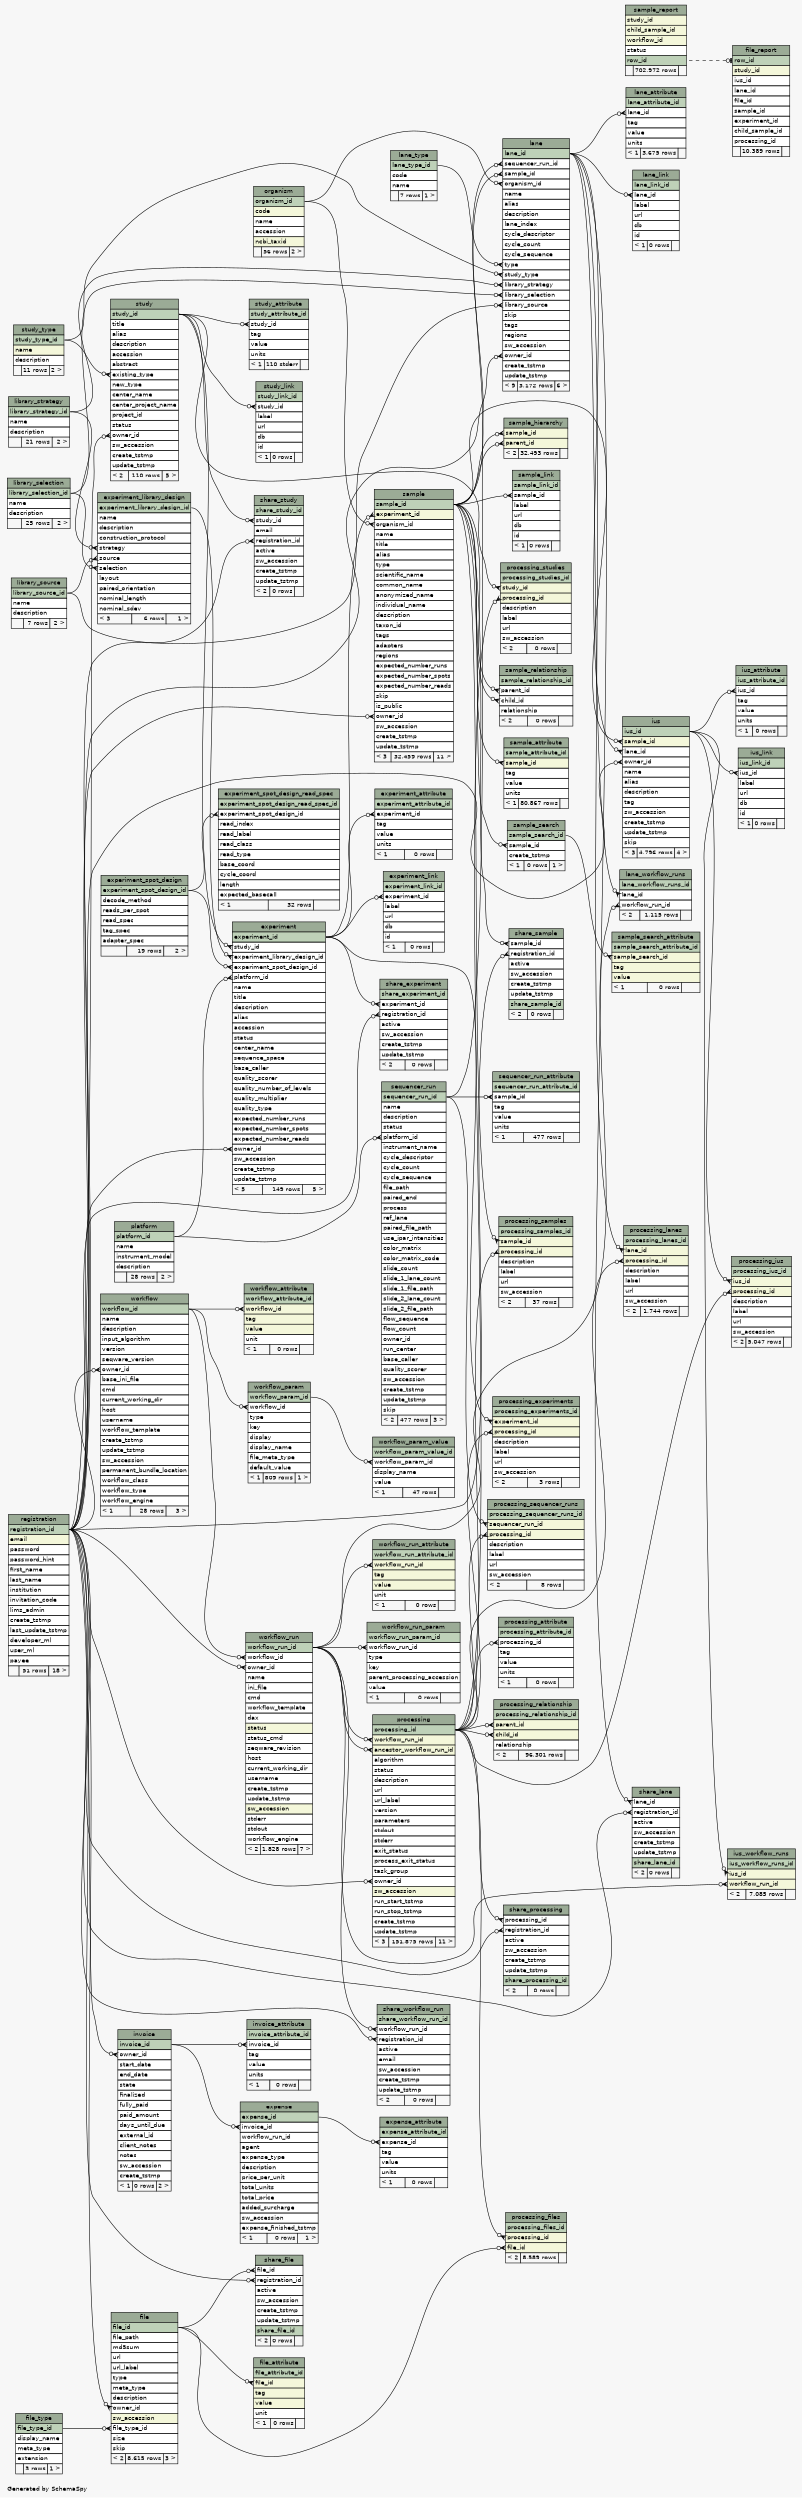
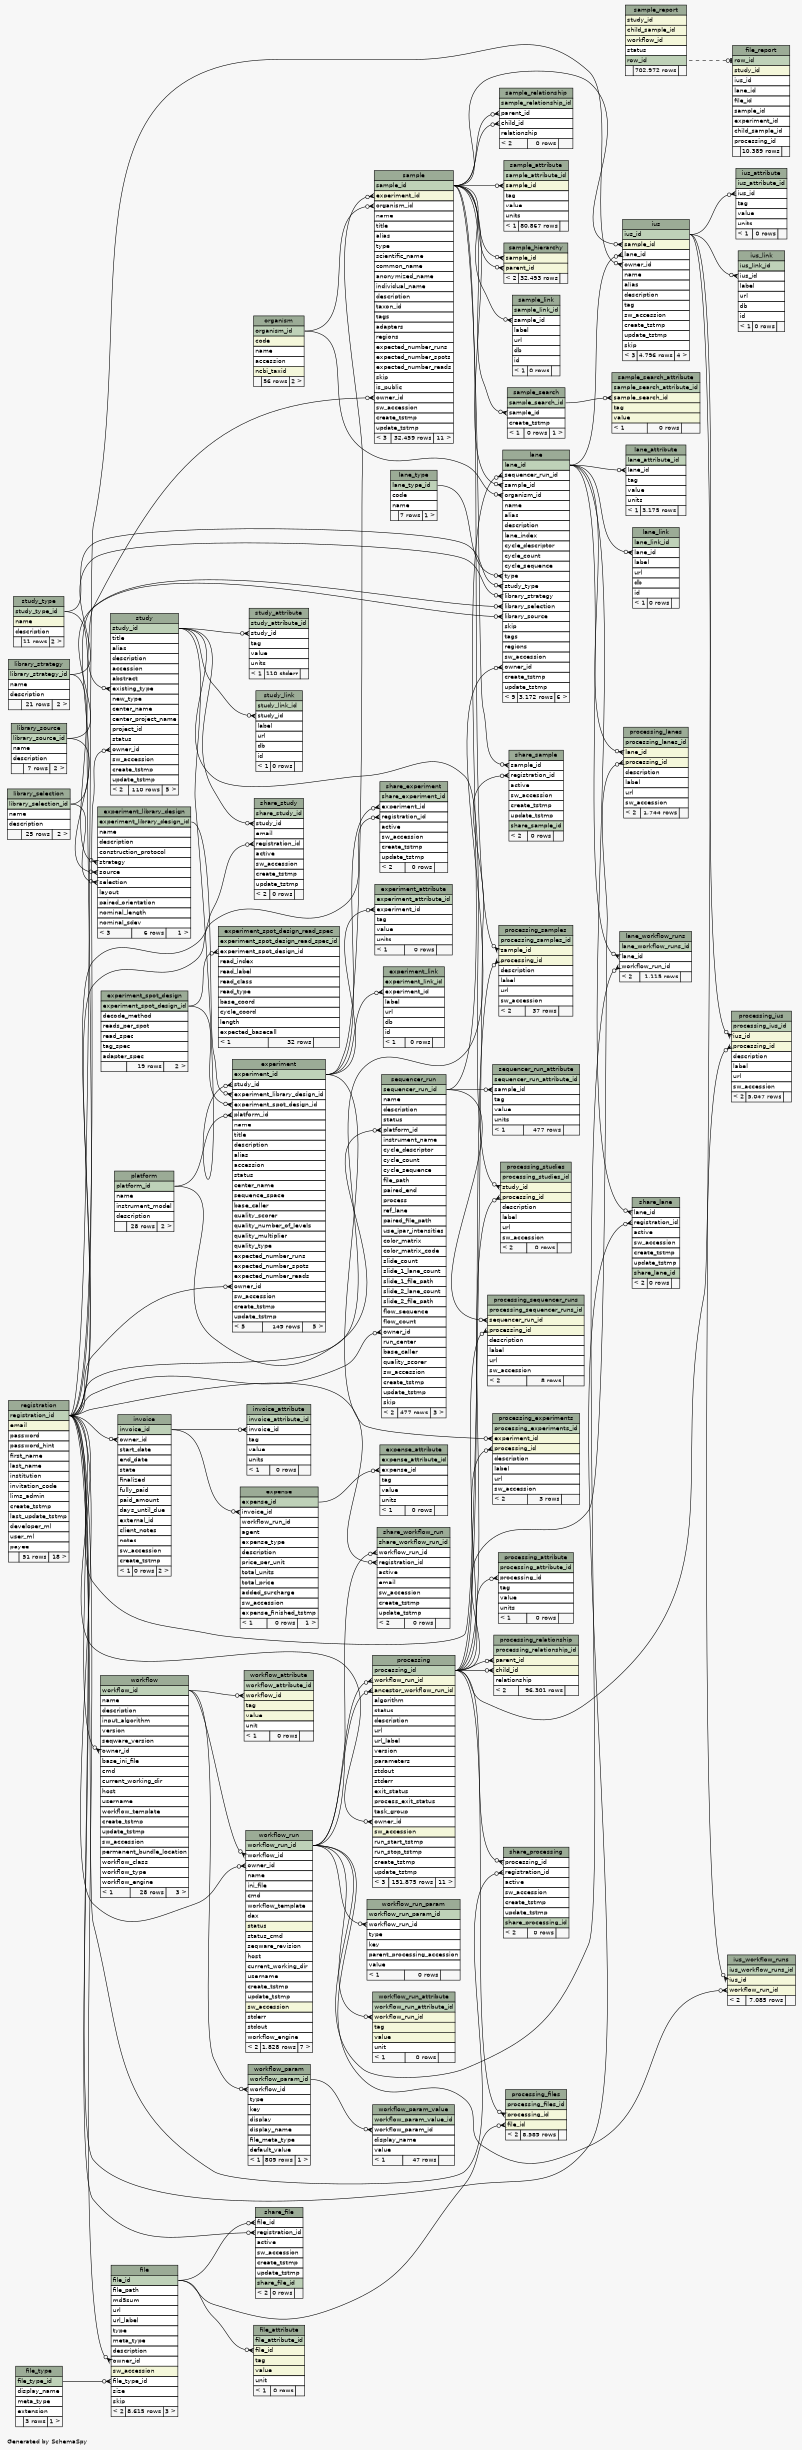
(659, 153) -> (659, 510)
none -> (224, 1381)
